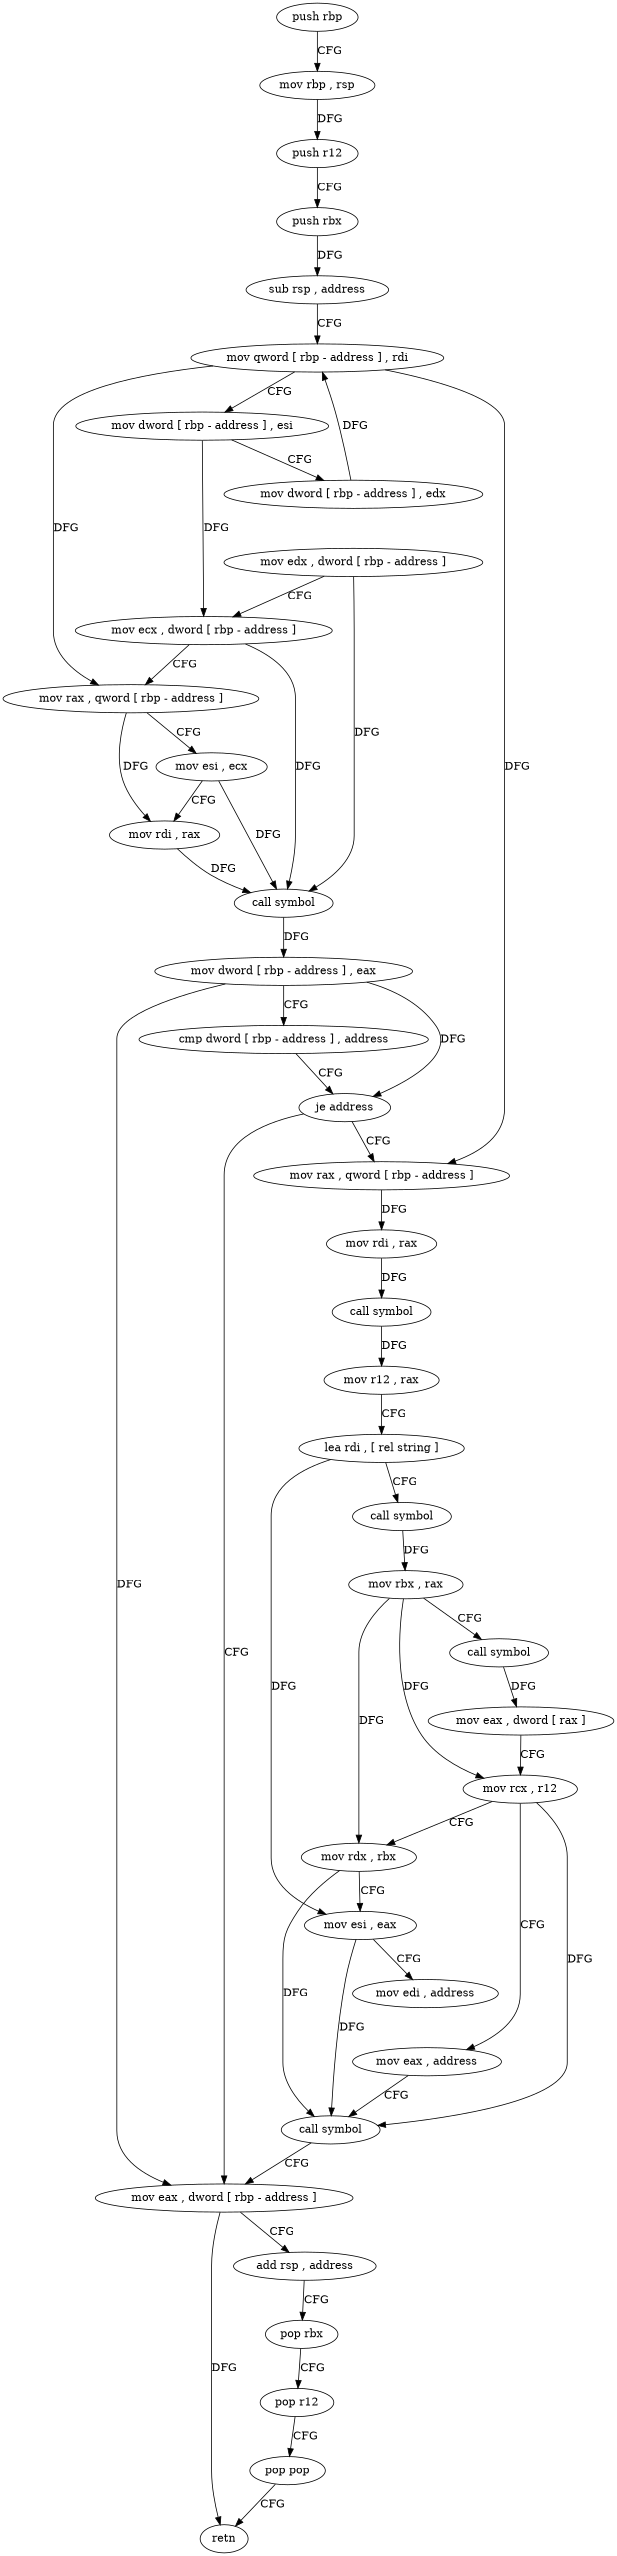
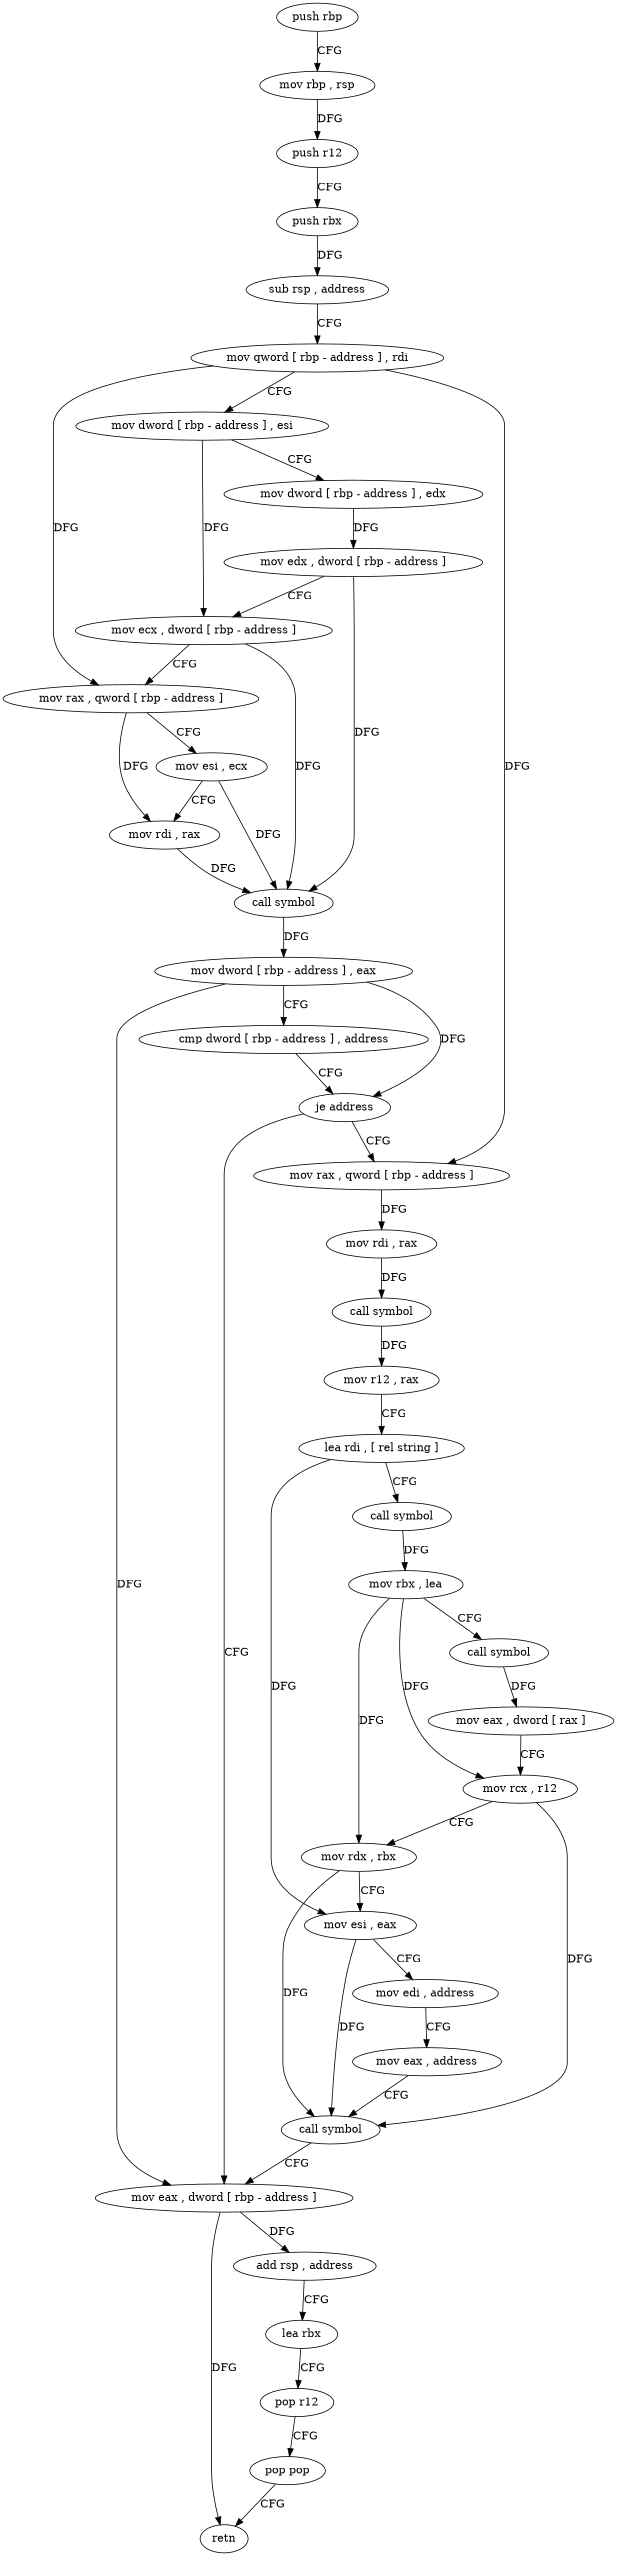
(340, 429) -> (353, 524)
(406, 1585) -> (406, 1585)
(520, 1936) -> (426, 2024)
(282, 2232) -> (282, 2232)
(302, 2334) -> (302, 2334)
